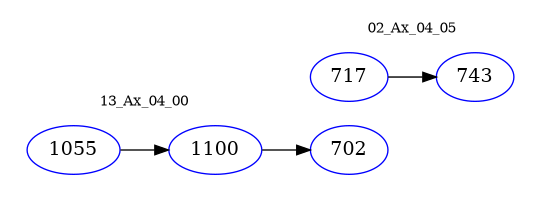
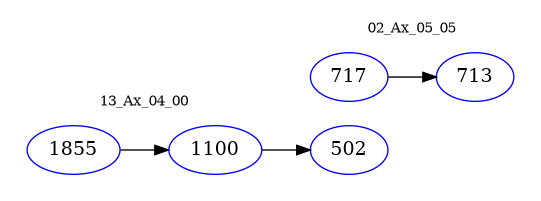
(412, 29) -> (412, 29)
(475, 77) -> (475, 77)
(74, 150) -> (74, 150)
(349, 150) -> (349, 150)
